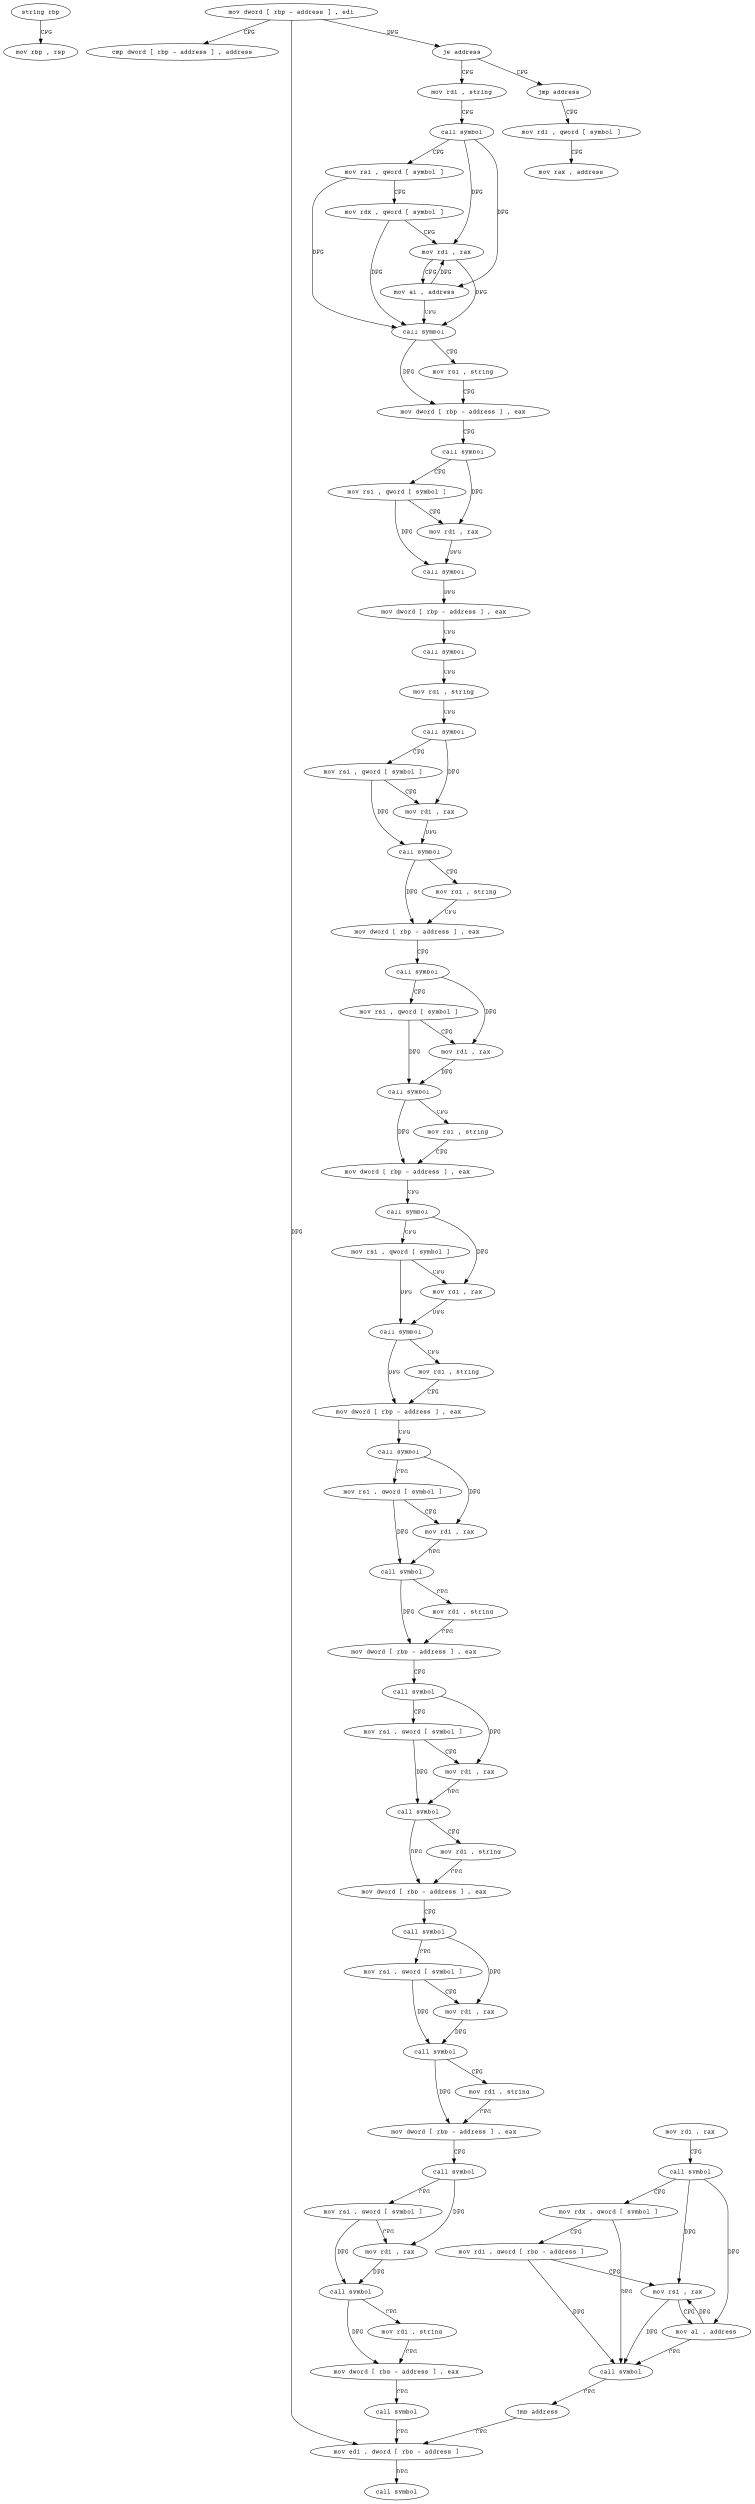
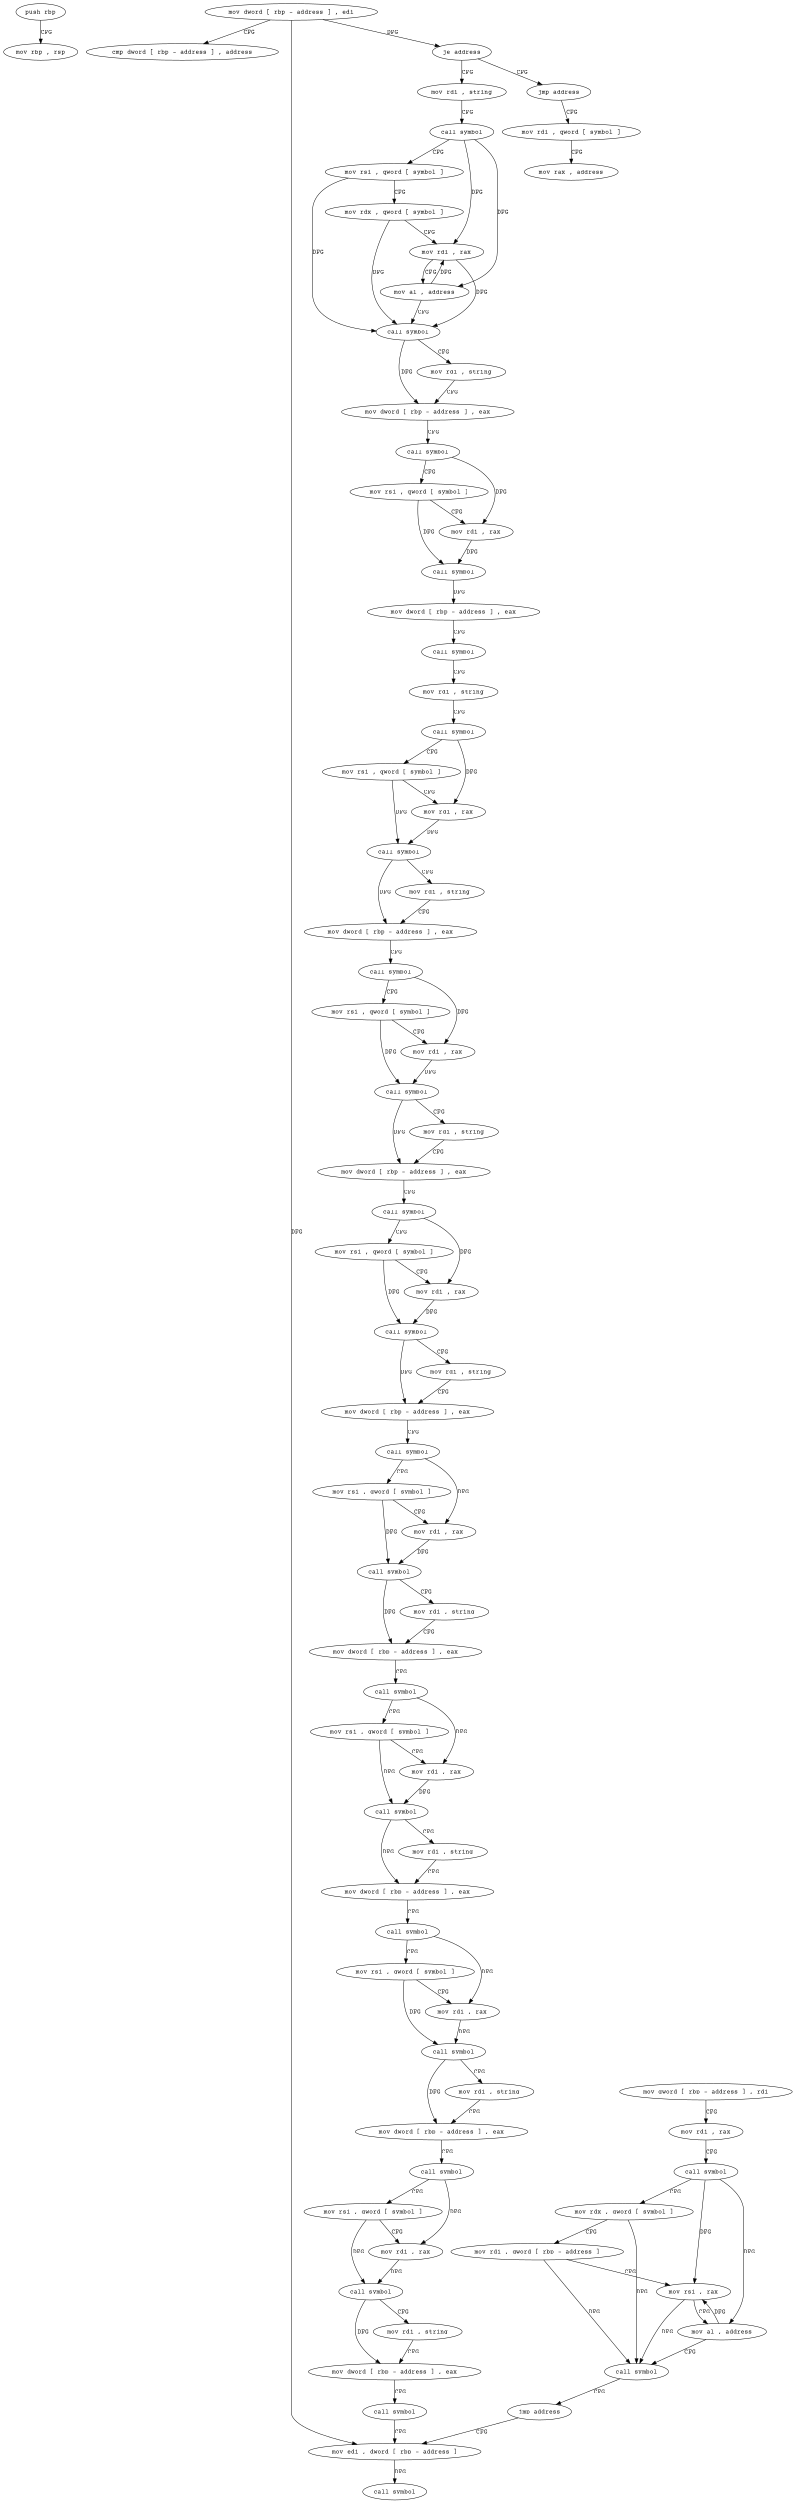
(41, 12) -> (41, 12)
none -> (706, 2092)
